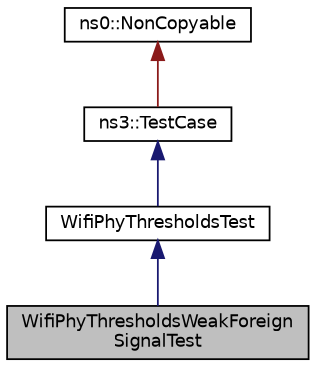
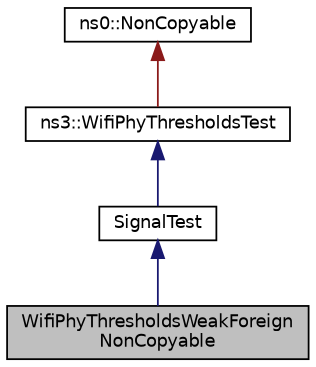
(158, 124) -> (158, 124)
(158, 223) -> (158, 223)
(158, 333) -> (158, 333)
